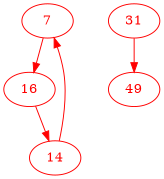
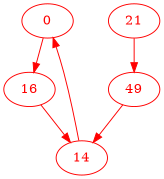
(48, 21) -> (48, 21)
(134, 21) -> (134, 21)
none -> (111, 120)
